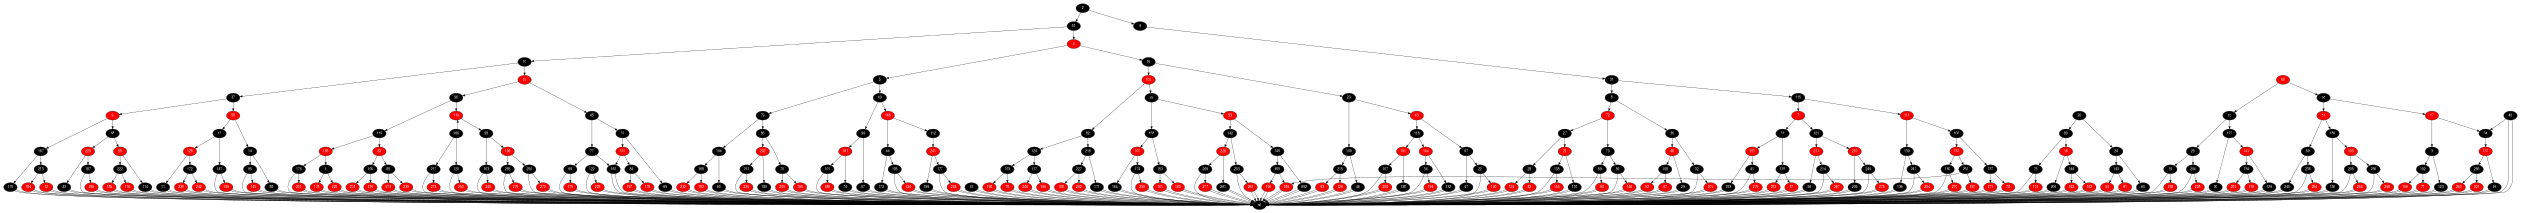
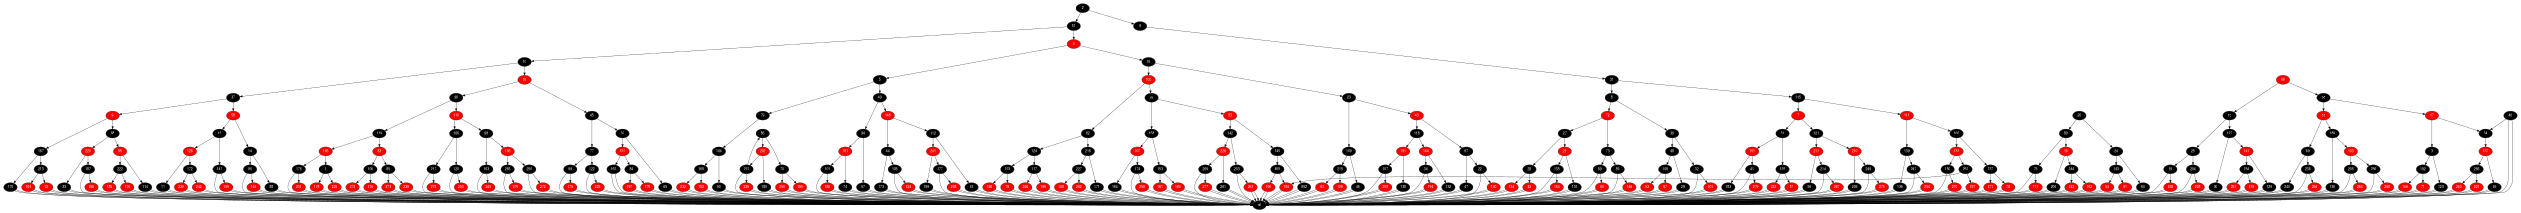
(763, 123) -> (752, 152)
(458, 126) -> (455, 123)
(1672, 151) -> (1672, 151)
none -> (952, 159)
(602, 160) -> (592, 159)
